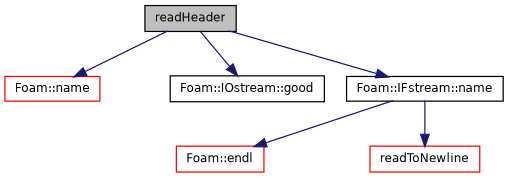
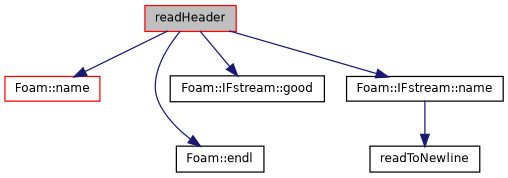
(191, 18) -> (191, 18)
(247, 89) -> (247, 89)
(329, 122) -> (156, 88)
(220, 159) -> (220, 159)
(425, 159) -> (425, 159)
